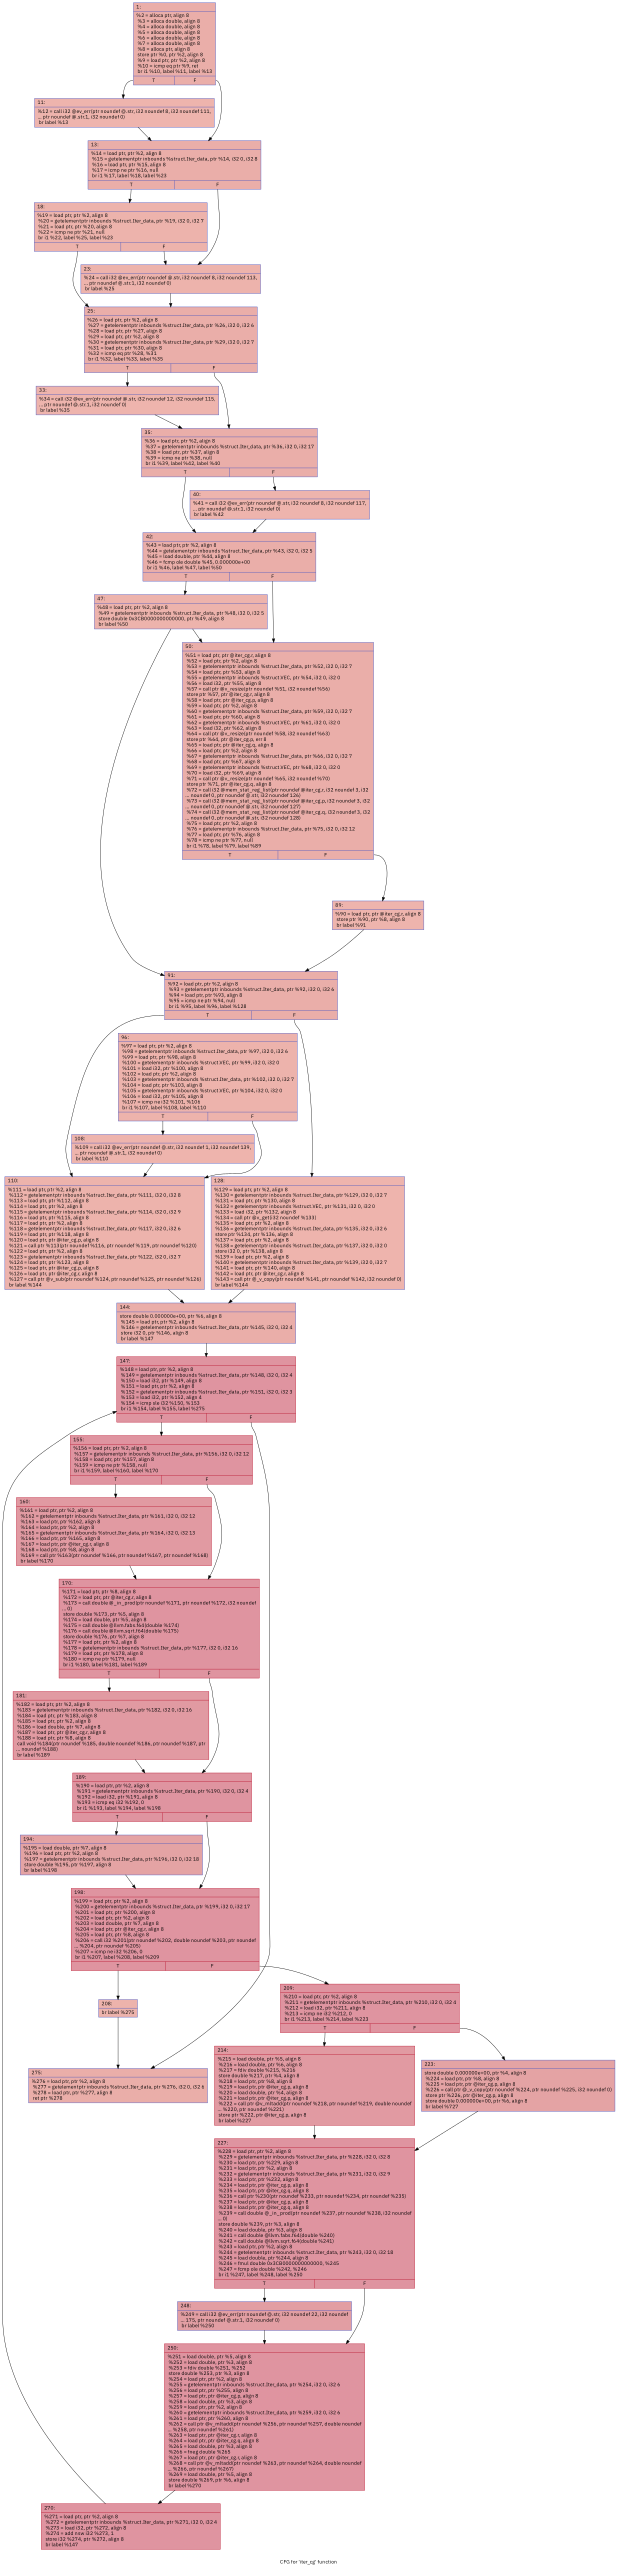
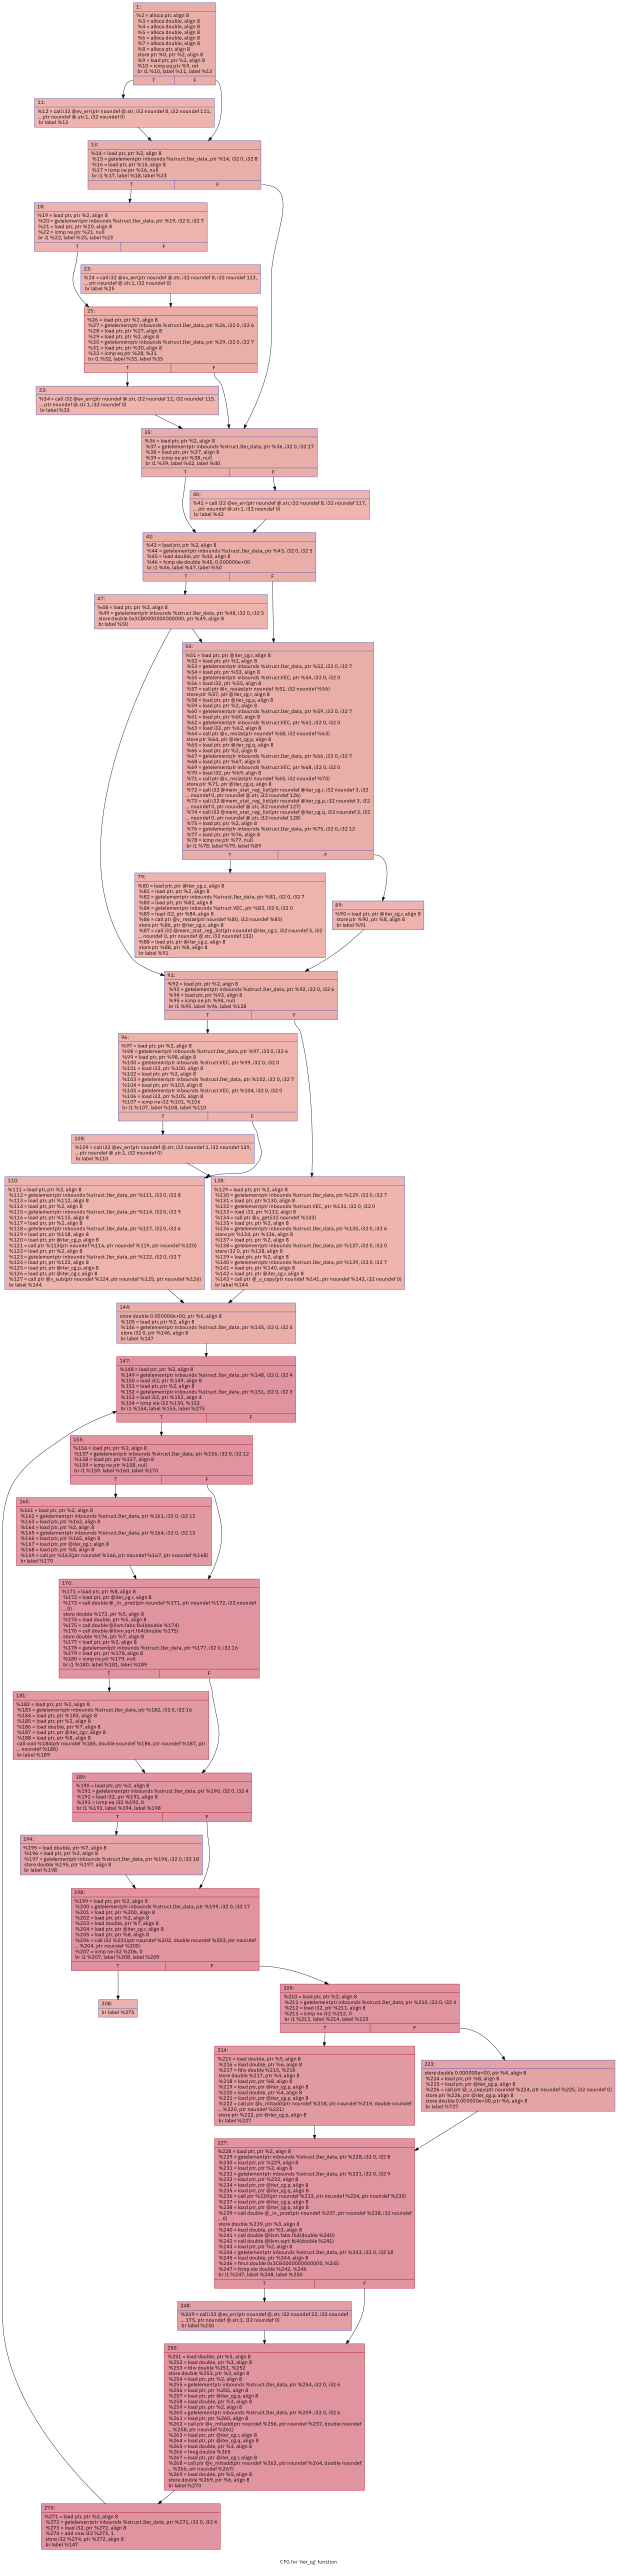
(219, 229) -> (271, 300)
(164, 256) -> none
(171, 340) -> (171, 340)
(226, 739) -> (228, 739)
none -> (230, 915)
(85, 1072) -> (208, 1025)
(150, 1168) -> (197, 1169)
(157, 1322) -> (157, 1322)
(118, 2086) -> none
